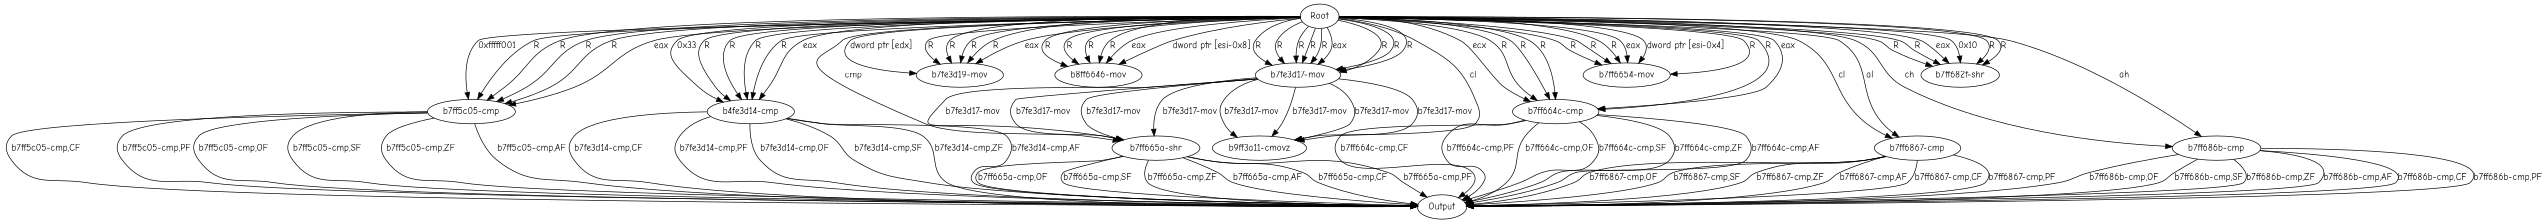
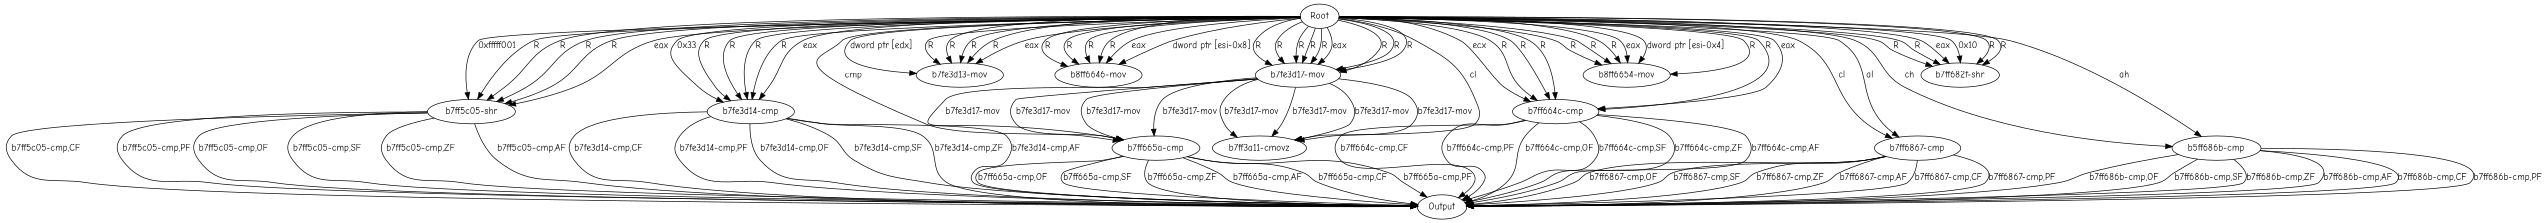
(960, 75) -> (960, 75)
(1627, 75) -> (1627, 75)
(471, 112) -> (471, 112)
(751, 112) -> (751, 112)
(1156, 148) -> (1156, 148)
(1259, 148) -> (1259, 148)
(2217, 148) -> (2217, 148)
